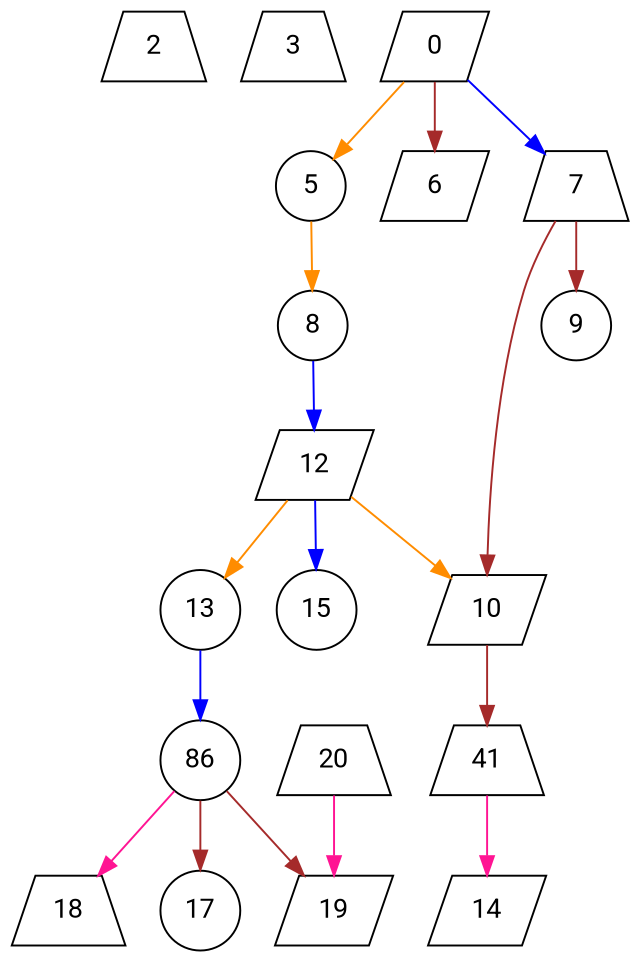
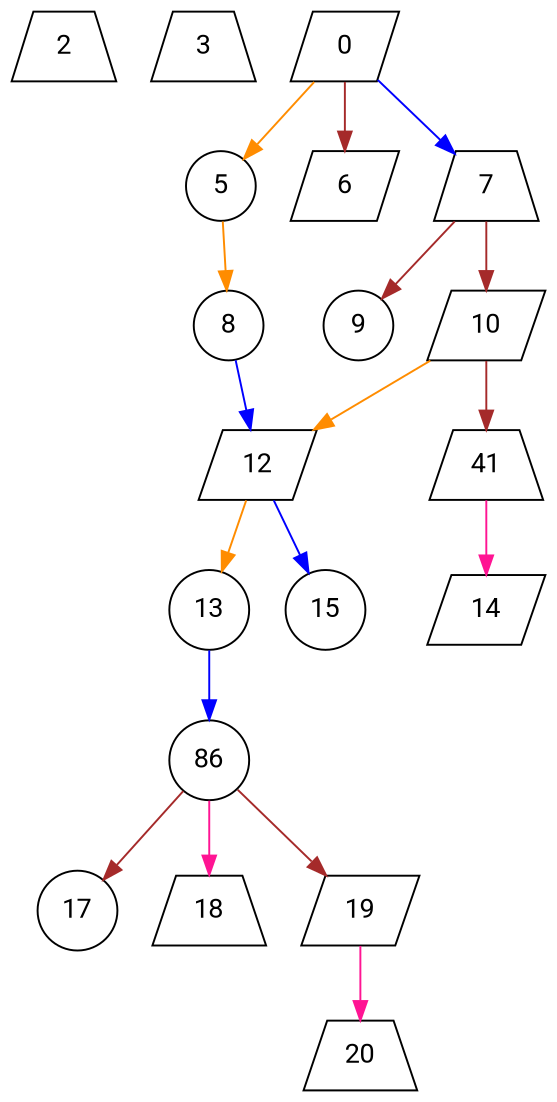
(393, 531) -> (381, 390)
(334, 826) -> (360, 973)
